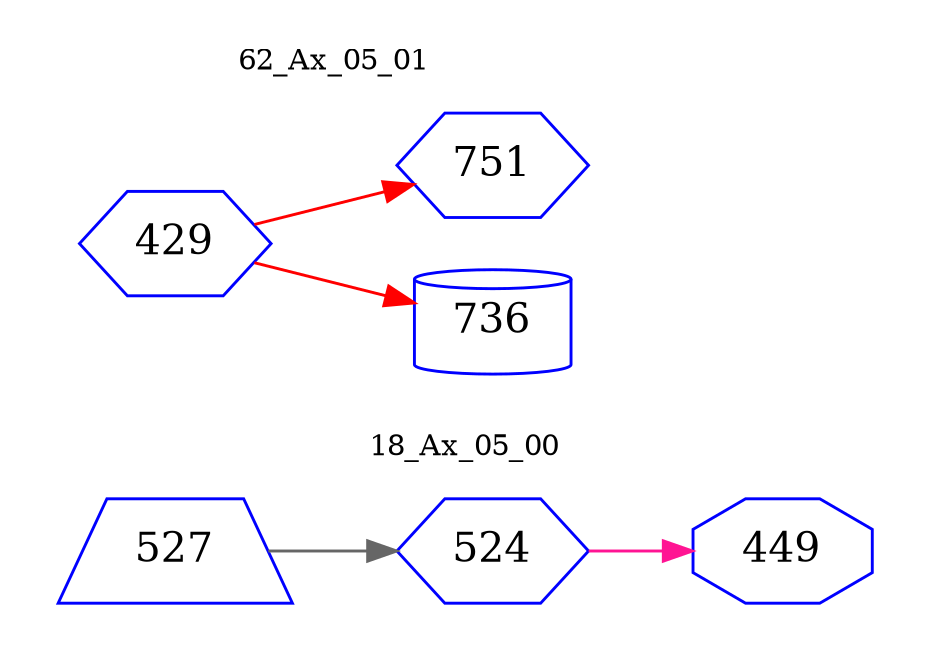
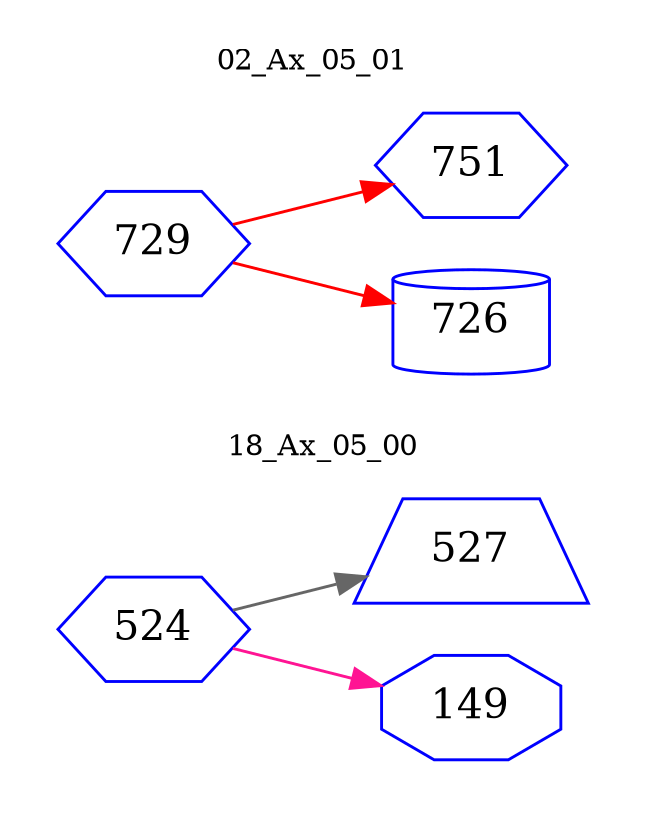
(334, 62) -> (312, 62)
(175, 244) -> (154, 244)
(493, 322) -> (471, 322)
(318, 551) -> (285, 597)
(783, 551) -> (471, 708)
